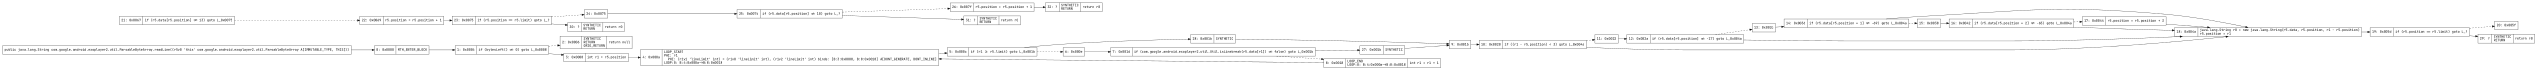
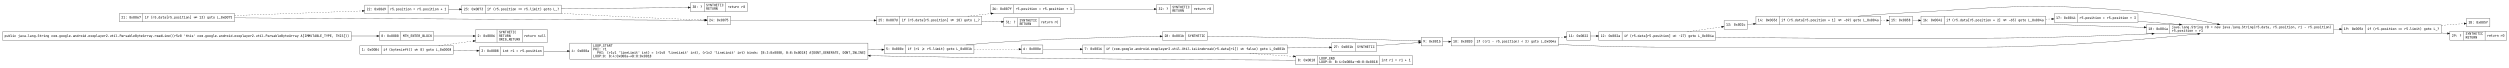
none -> (470, 19)
(441, 50) -> (453, 36)
